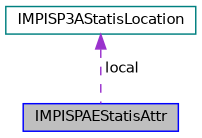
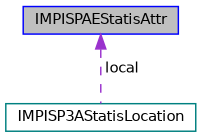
(101, 76) -> (101, 76)
